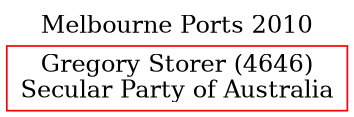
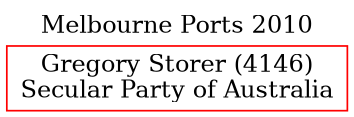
(177, 78) -> (177, 78)
